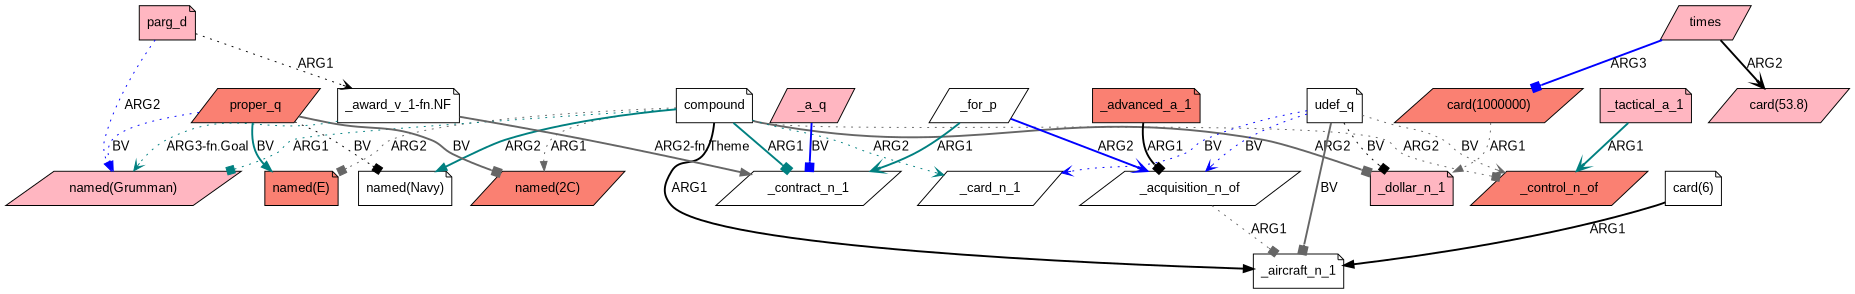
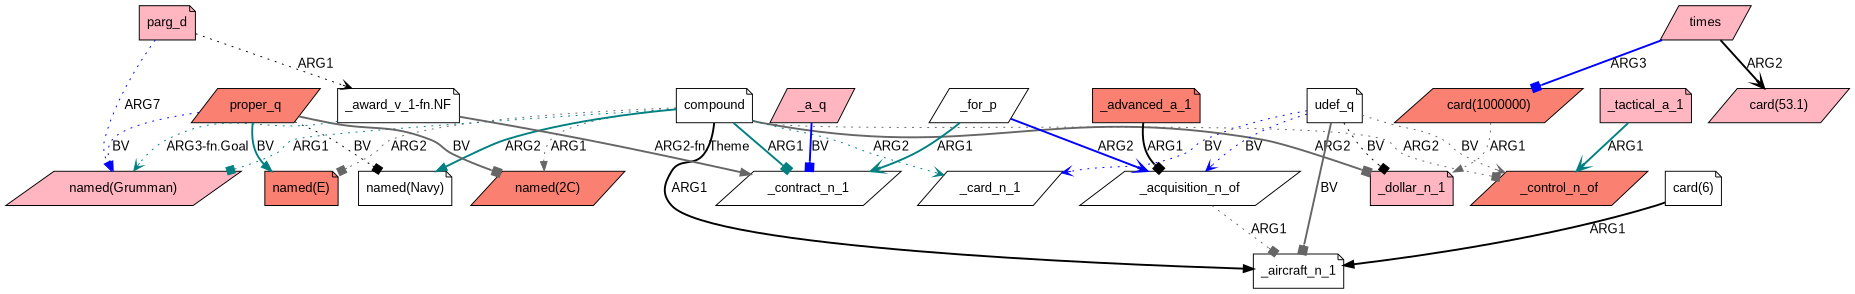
(143, 106) -> (143, 106)
(1779, 106) -> (1779, 106)
